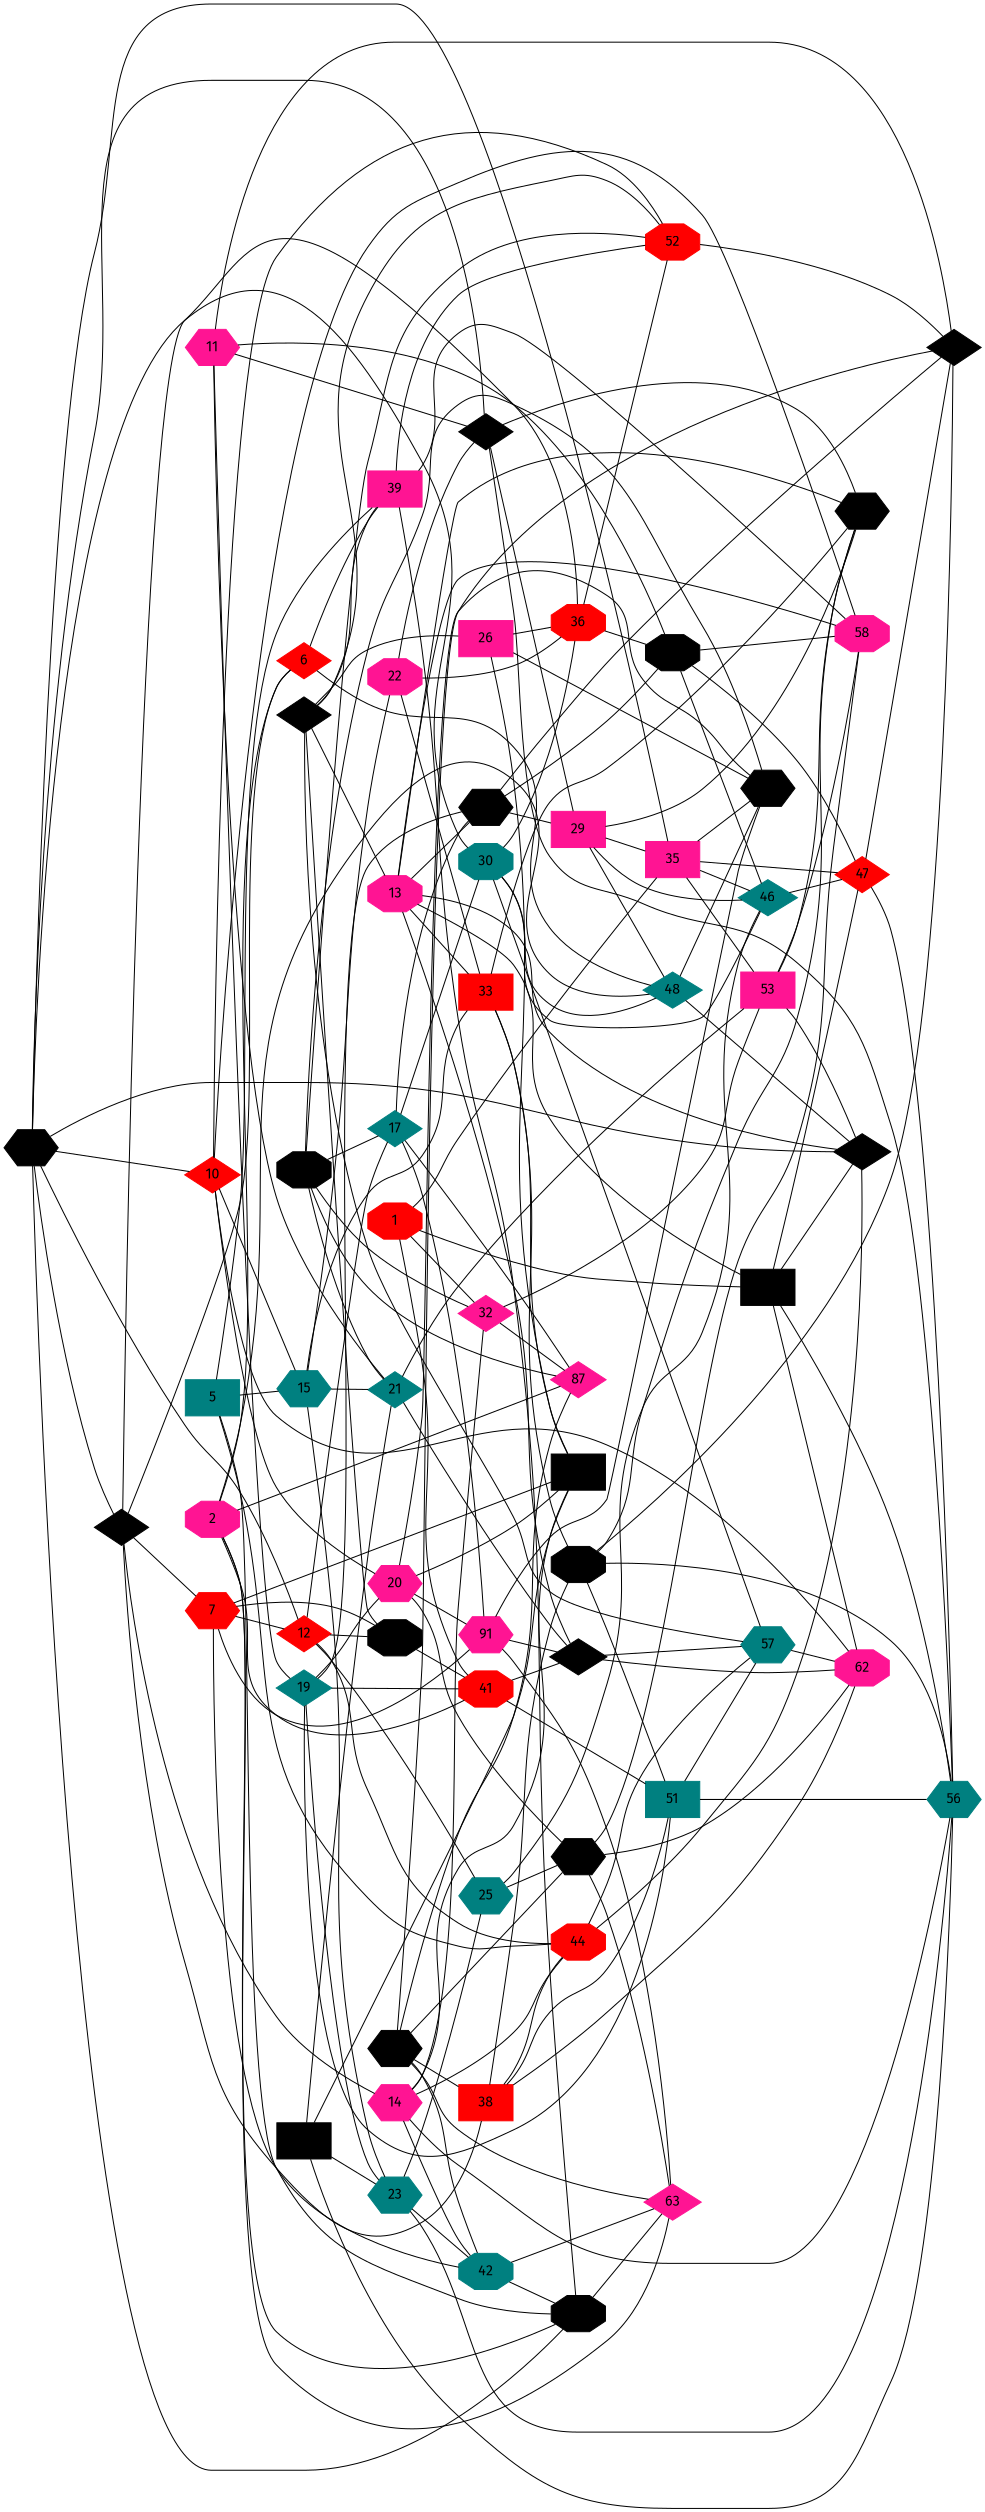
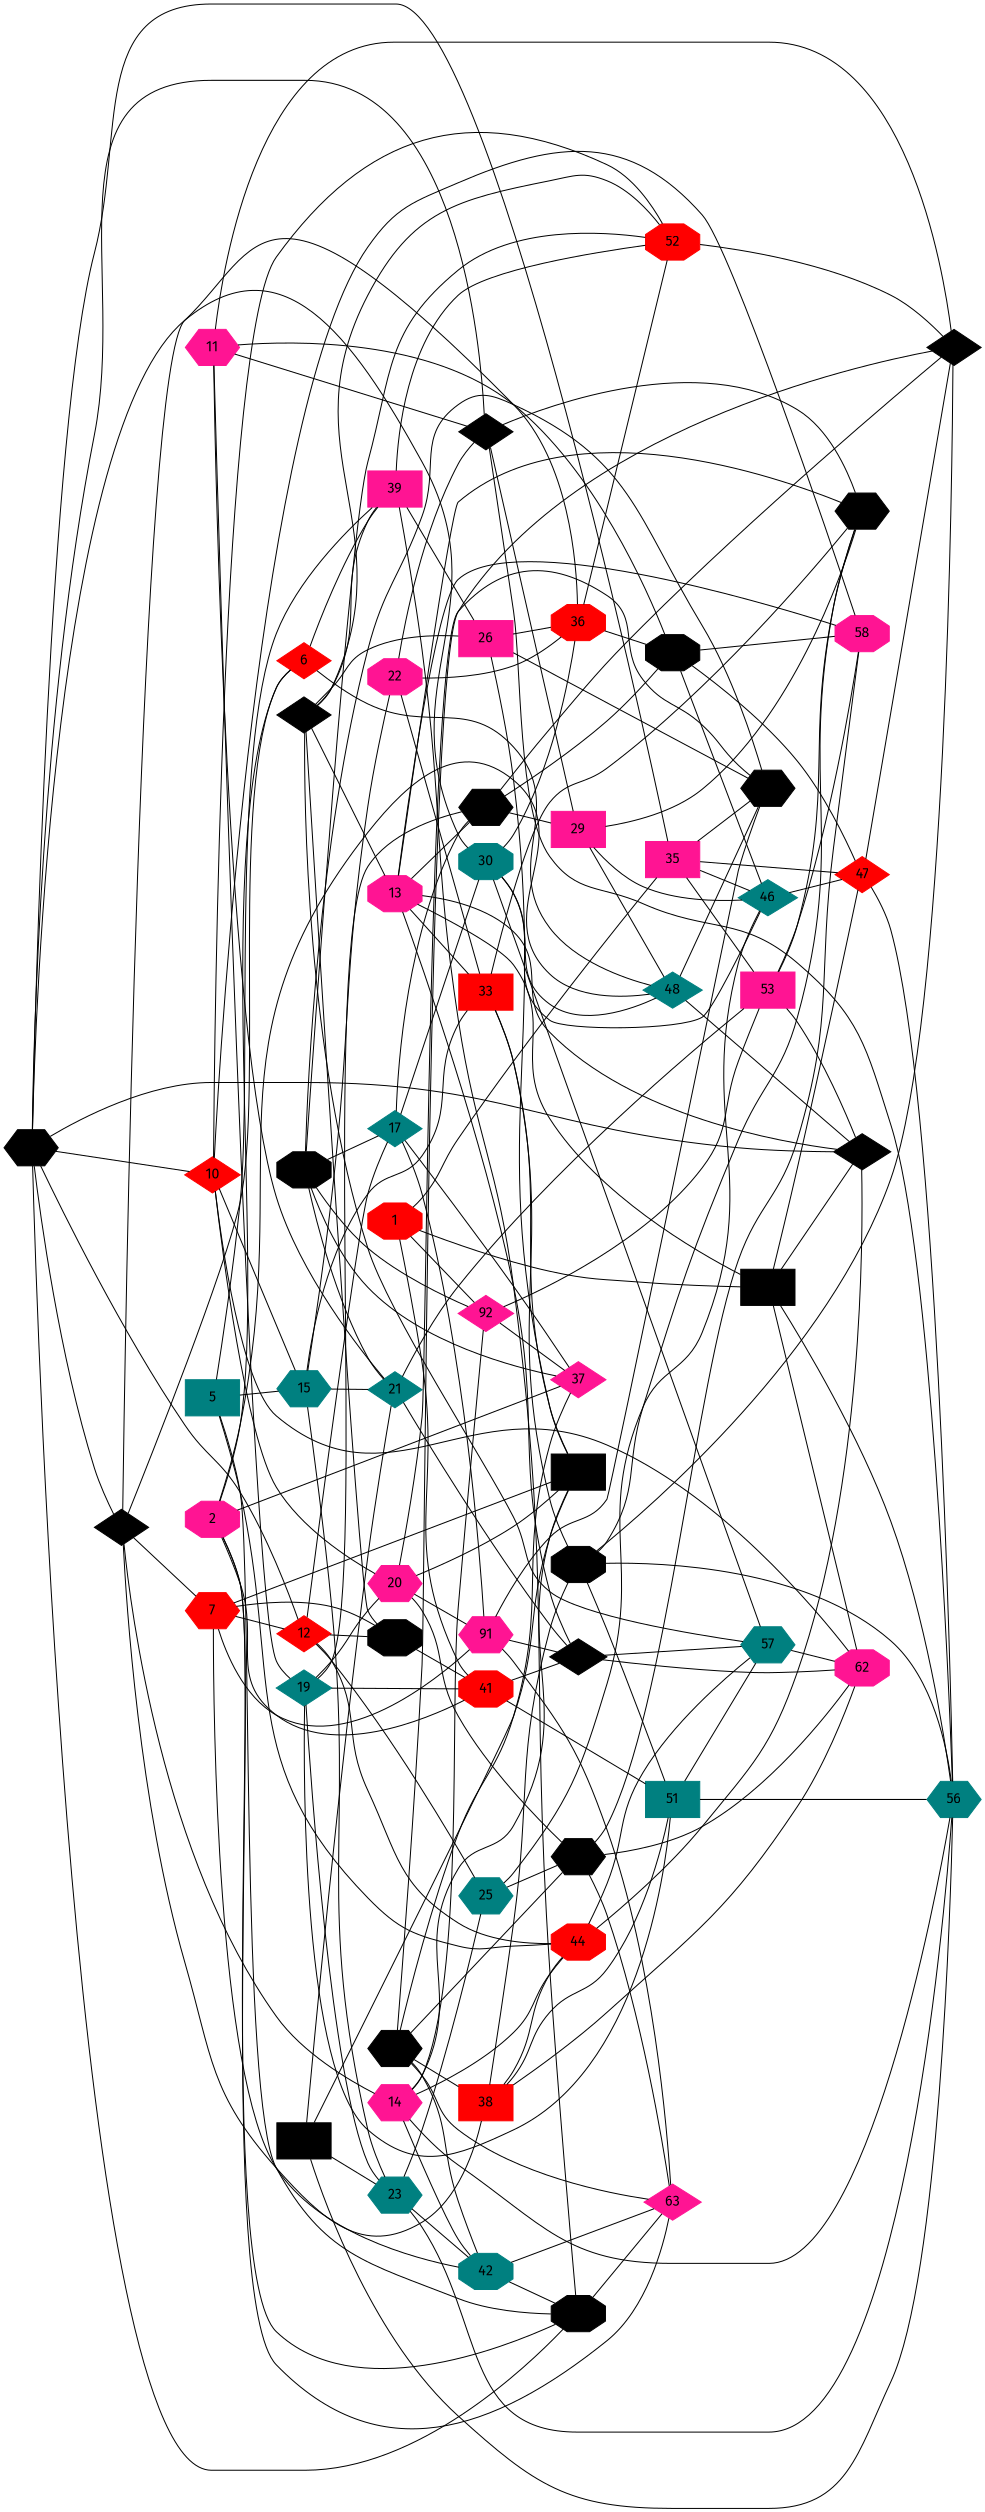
(606, 403) -> (439, 561)
(625, 845) -> none
(486, 1313) -> (486, 1313)
(578, 1380) -> (578, 1380)
